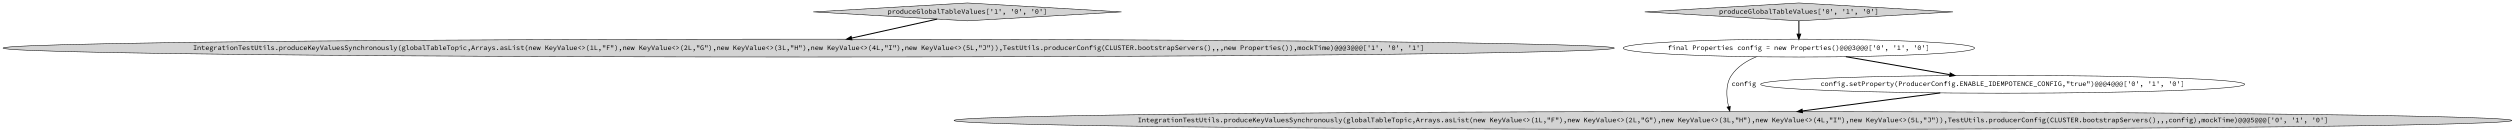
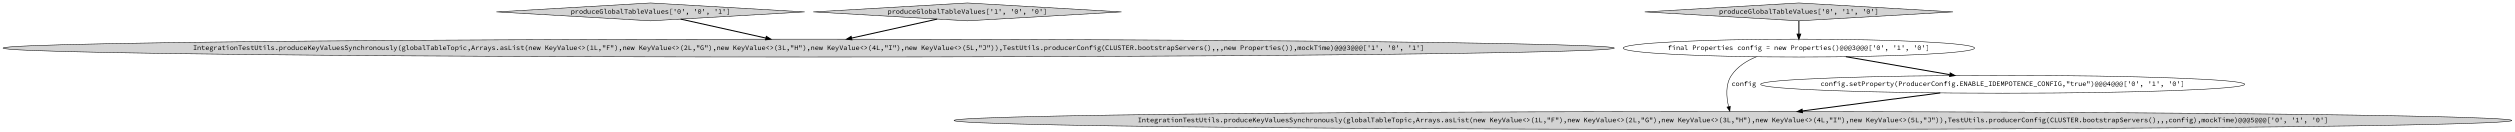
none -> (651, 12)
